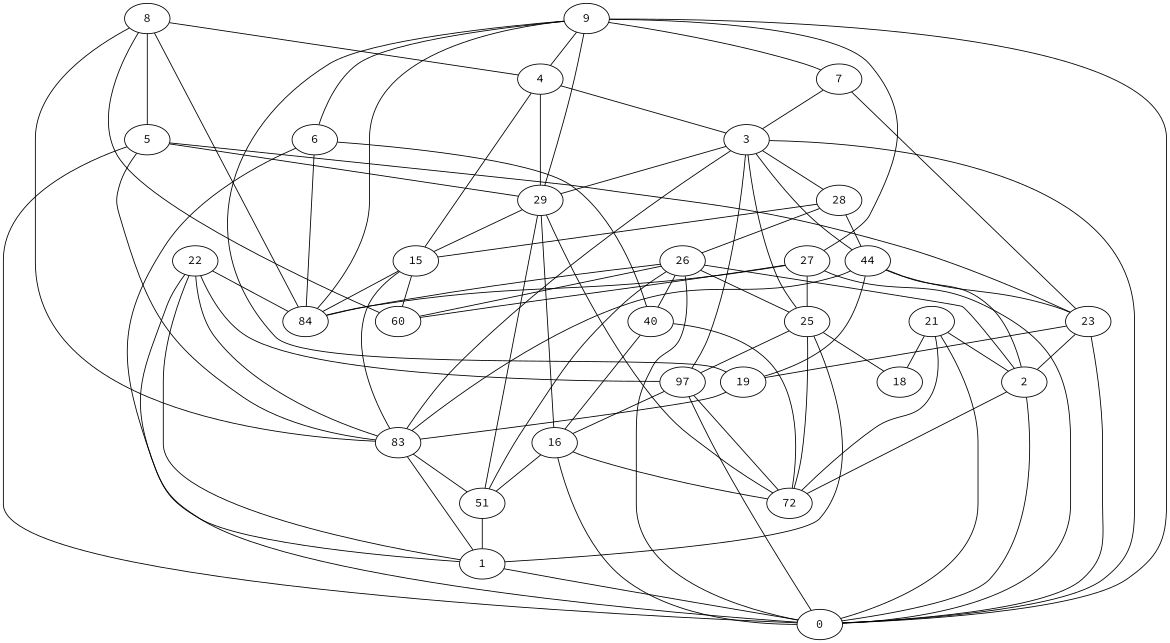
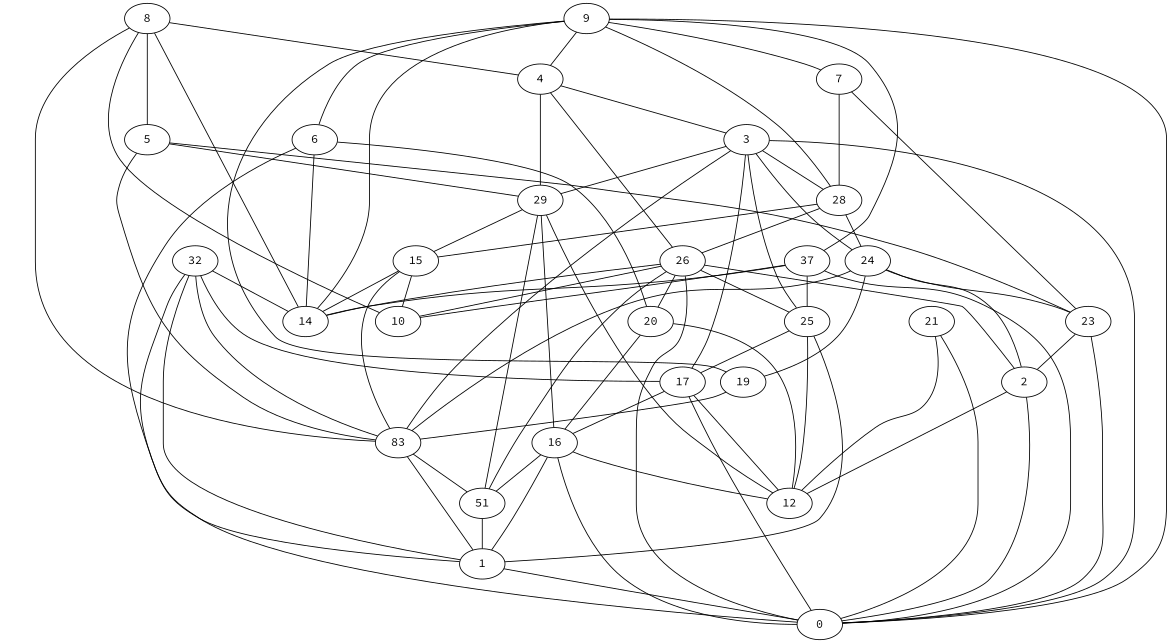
(793, 109) -> (839, 137)
(567, 110) -> (730, 91)
(478, 170) -> (612, 170)
(195, 261) -> (195, 261)
(807, 261) -> (807, 261)
(868, 261) -> (868, 261)
(306, 322) -> (306, 322)
(398, 322) -> (398, 322)
(651, 322) -> (651, 322)
(923, 351) -> none
(978, 352) -> none
(683, 382) -> (683, 382)
(900, 382) -> none
(789, 503) -> (789, 503)
none -> (521, 505)
(182, 570) -> none
